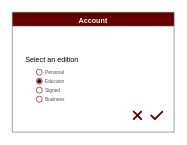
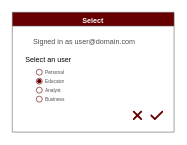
(93, 21) -> (93, 21)
none -> (87, 41)
(55, 60) -> (51, 60)
(53, 91) -> (54, 91)
